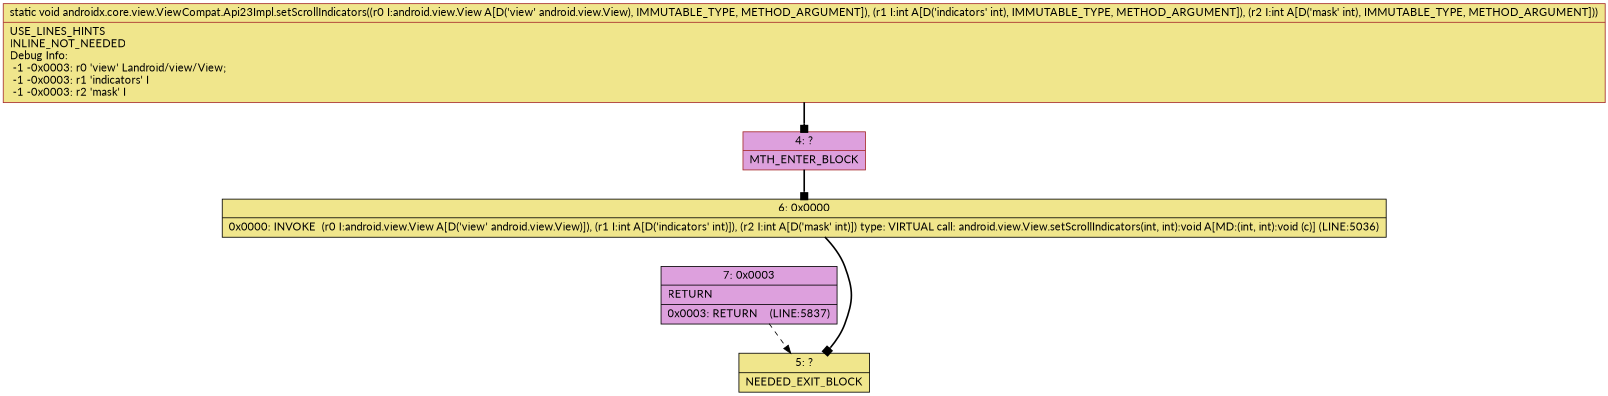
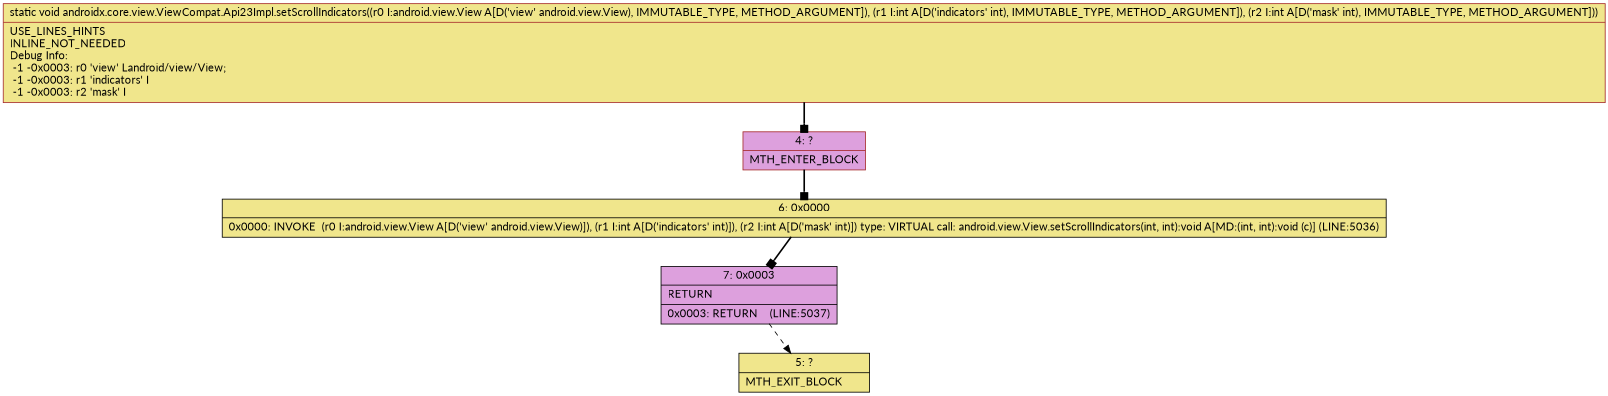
(851, 291) -> (783, 248)
(749, 314) -> (749, 314)
(804, 382) -> (794, 382)
